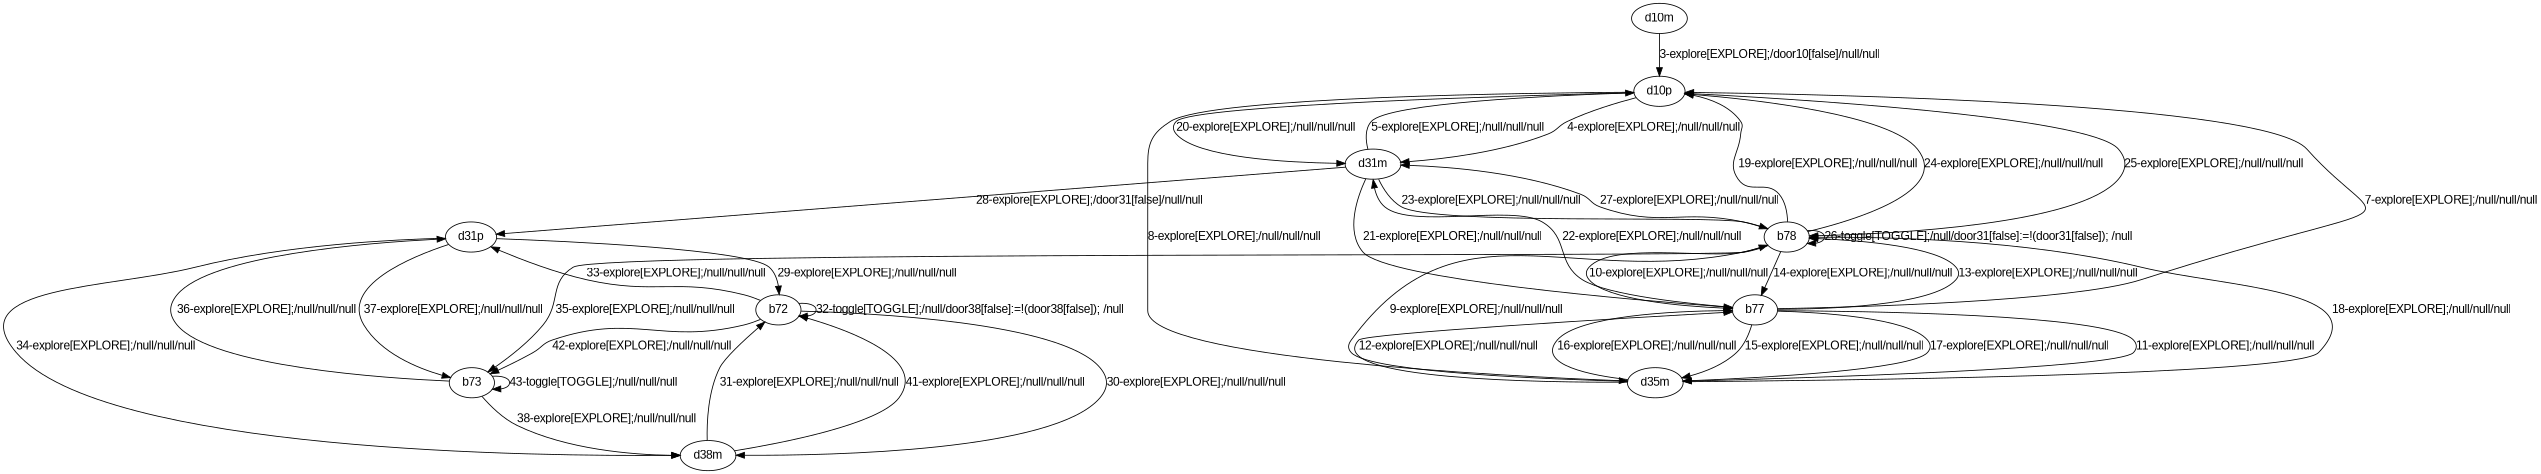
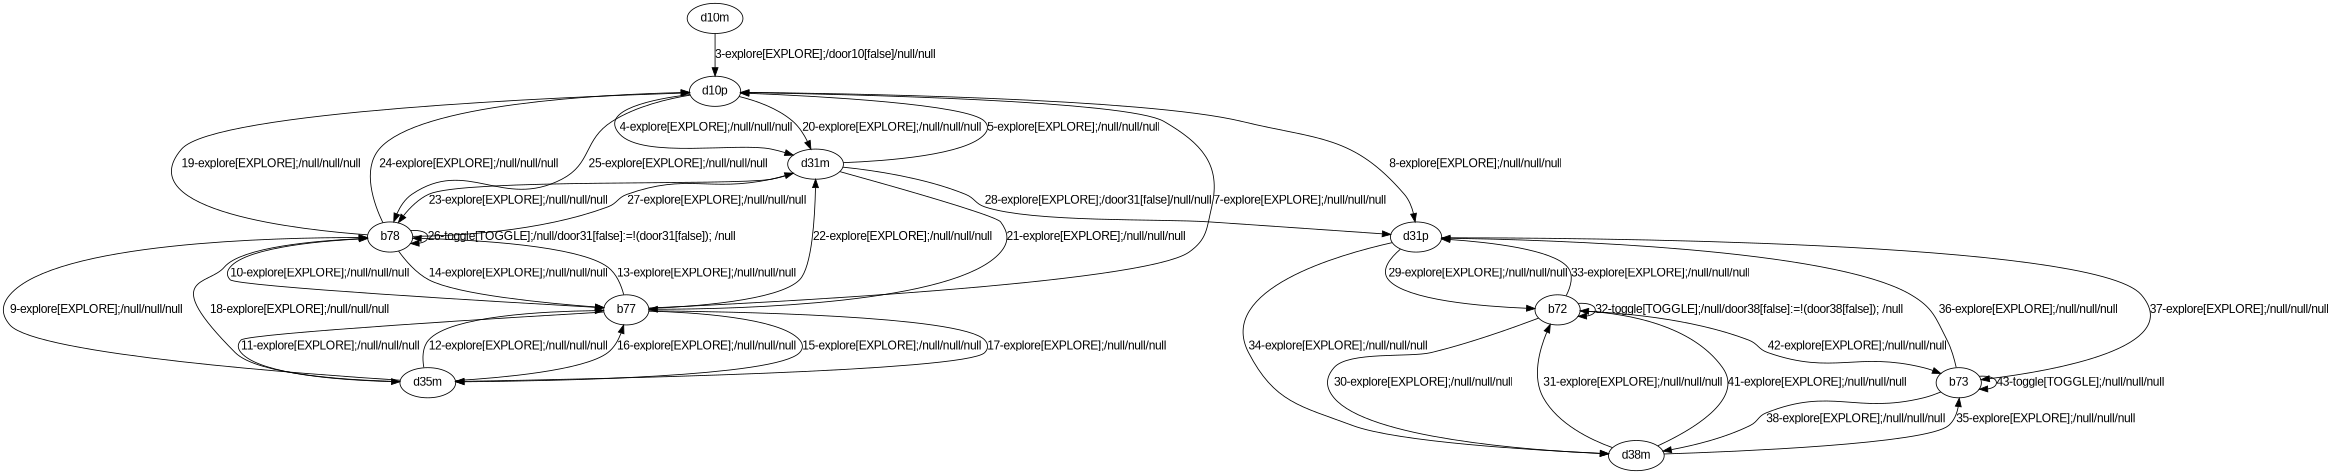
(1148, 220) -> (1129, 107)
(1105, 256) -> (1818, 446)
